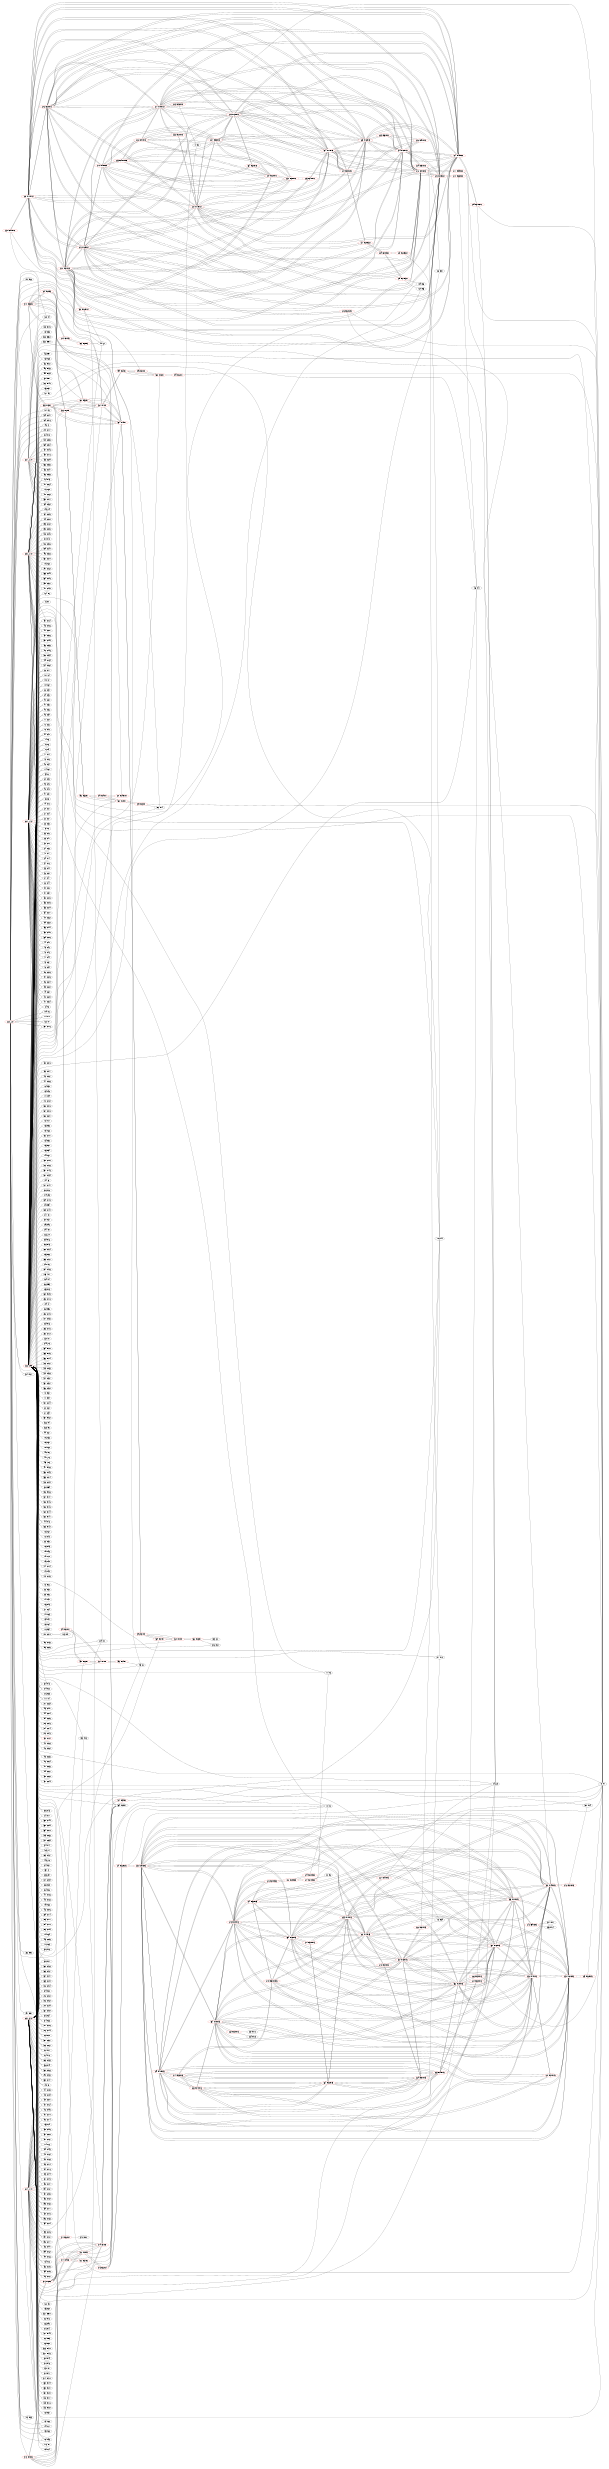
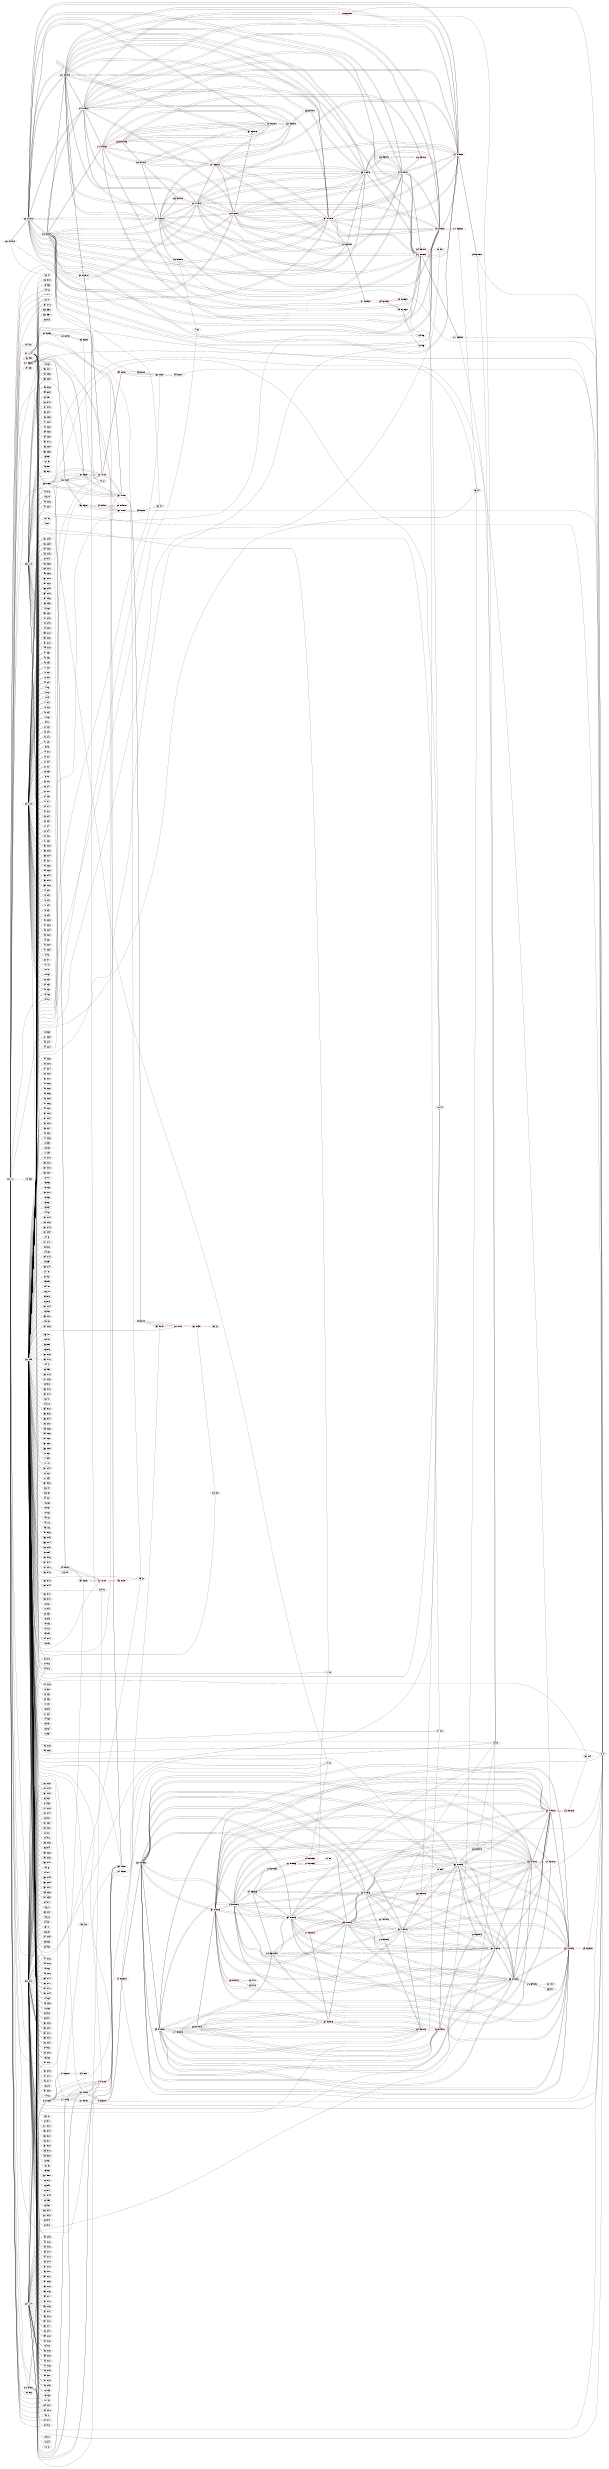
none -> (47, 2442)
